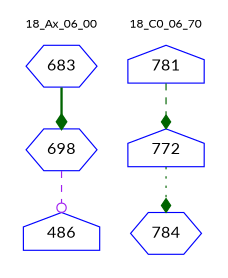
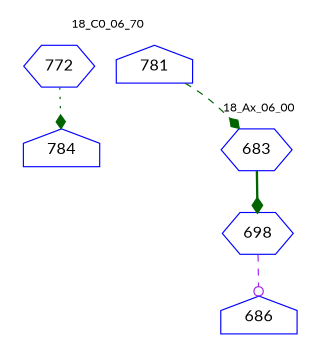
(166, 99) -> (218, 107)
(166, 150) -> (59, 66)
(62, 233) -> (259, 317)
(166, 233) -> (62, 150)
